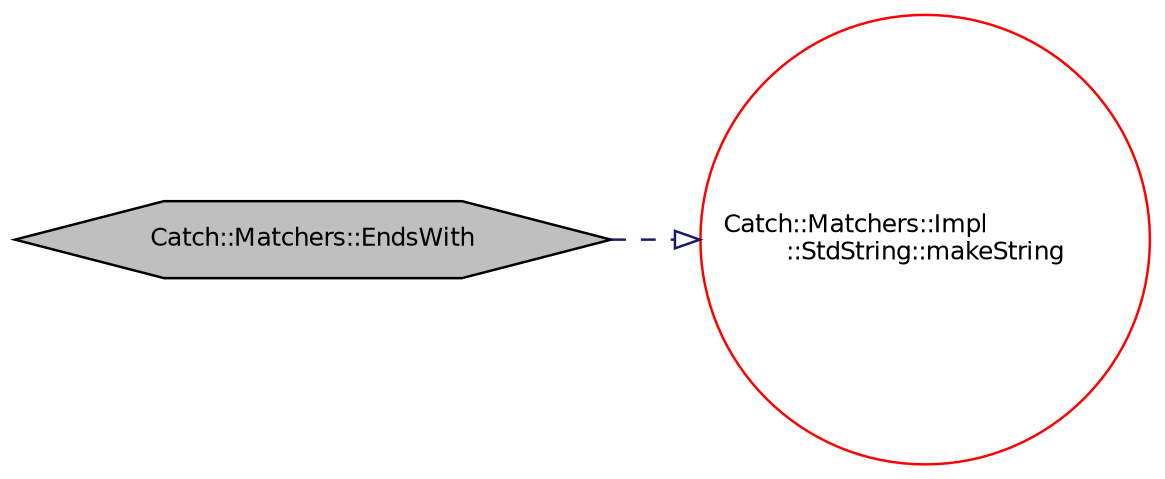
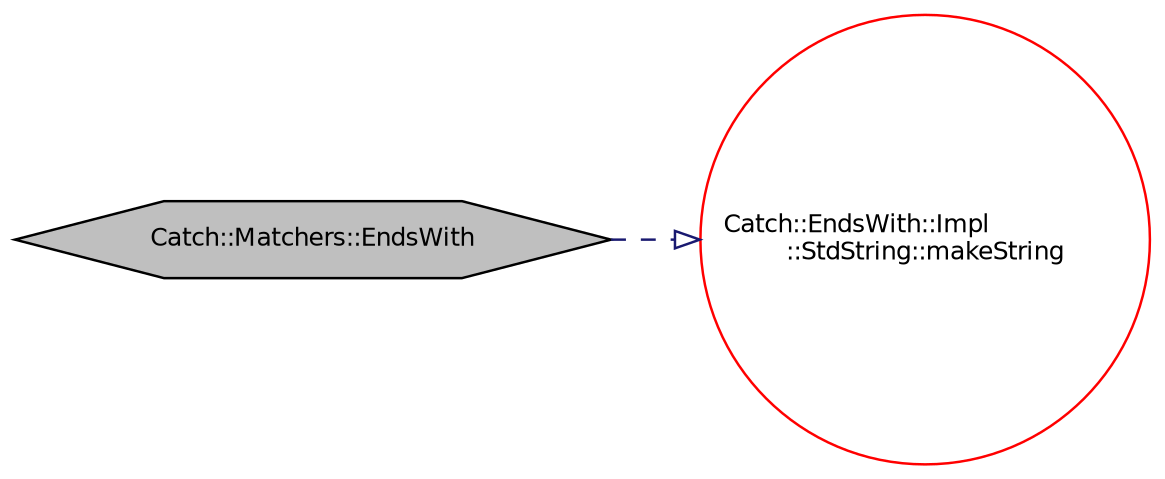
(925, 240) -> (925, 240)
